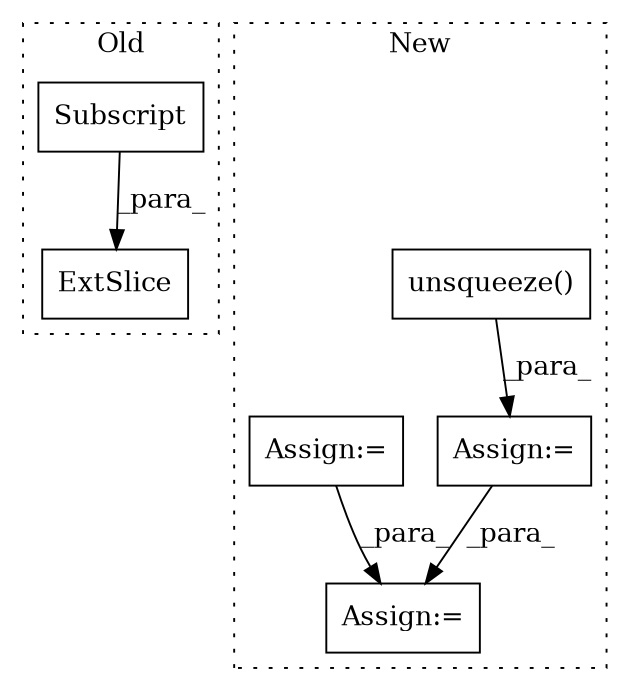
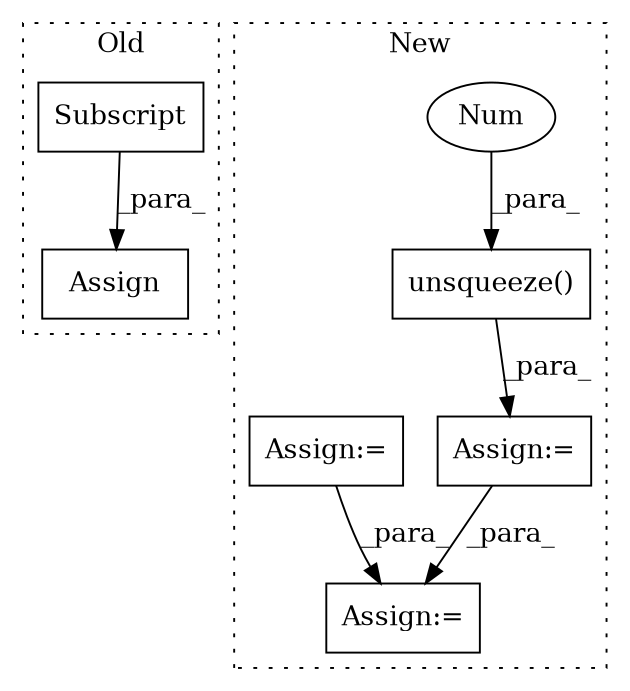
none -> (491, 117)
(115, 284) -> (115, 284)
